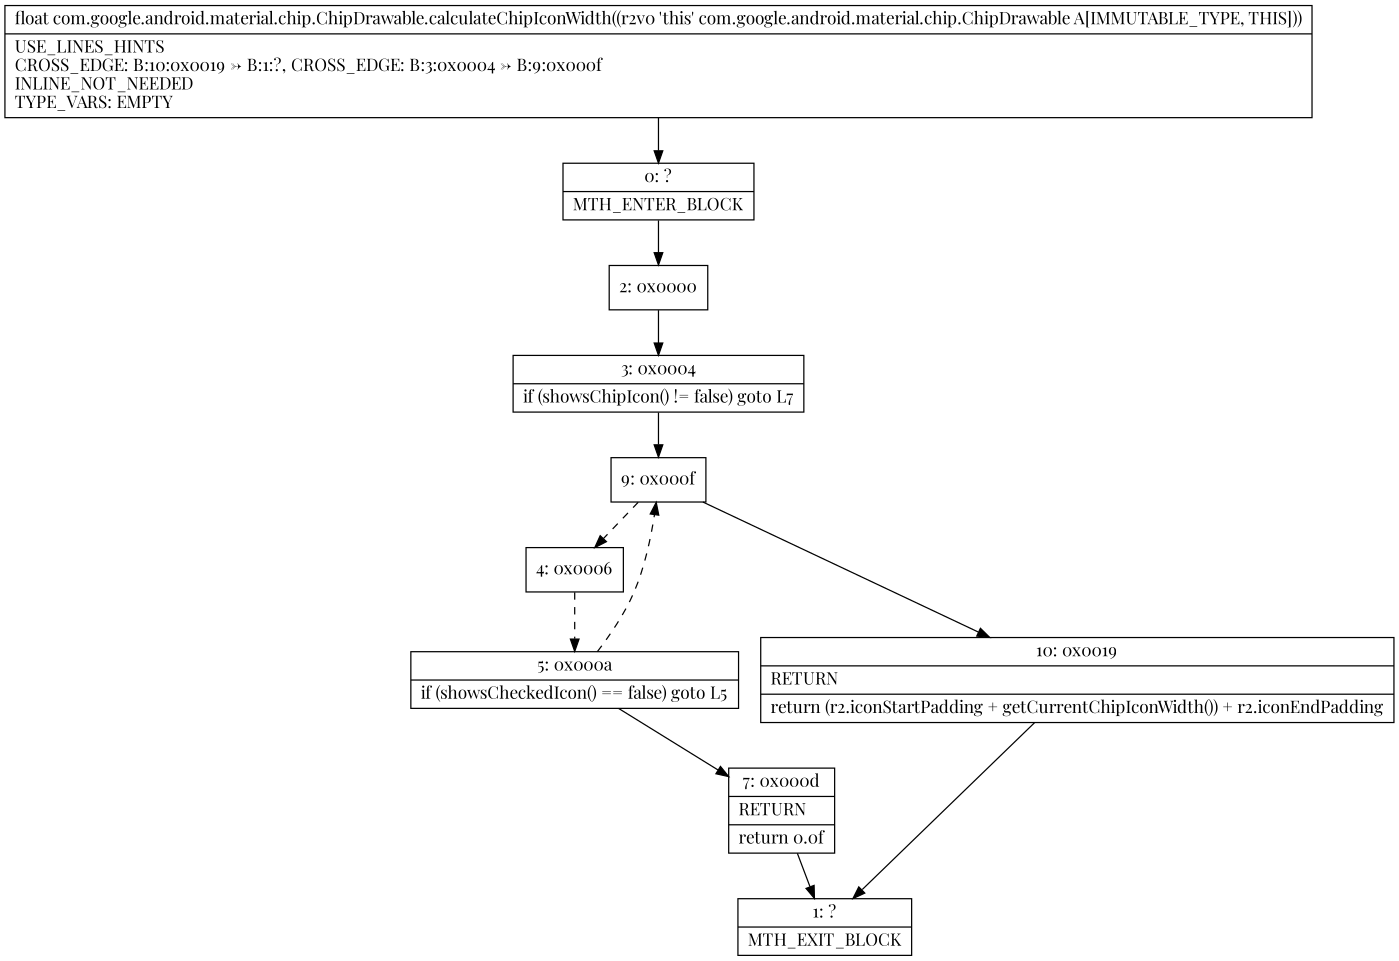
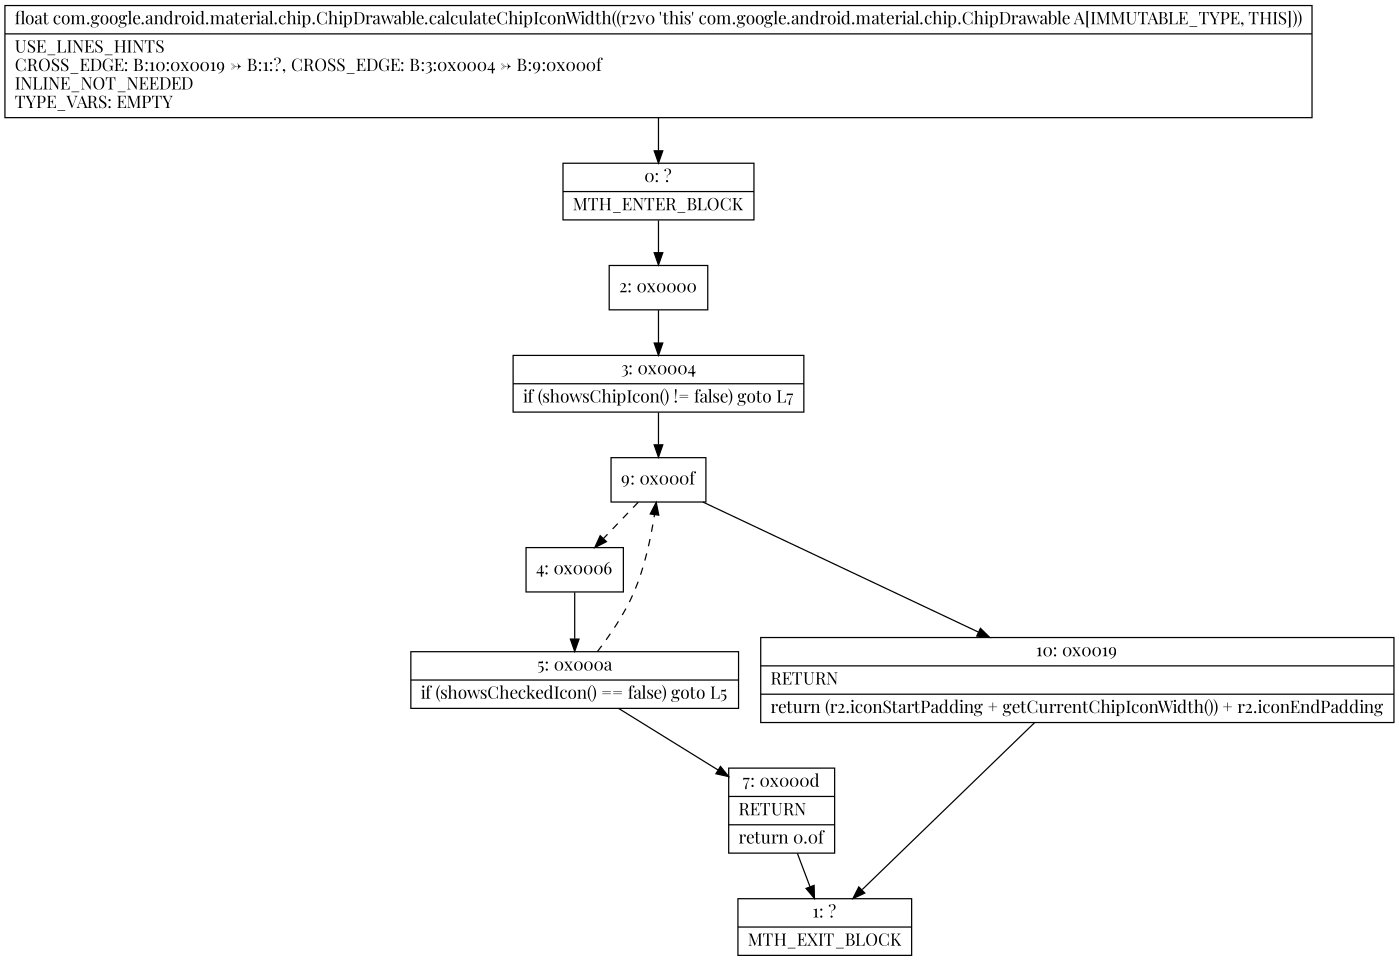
(575, 616) -> (575, 616)
